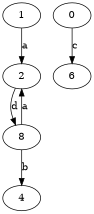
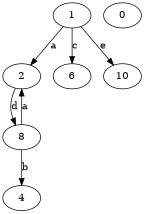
(72, 42) -> (72, 42)
none -> (122, 76)
